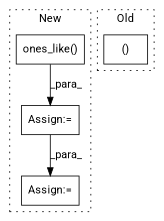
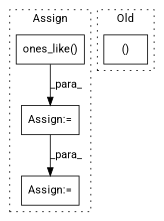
(50, 19) -> (50, 19)
